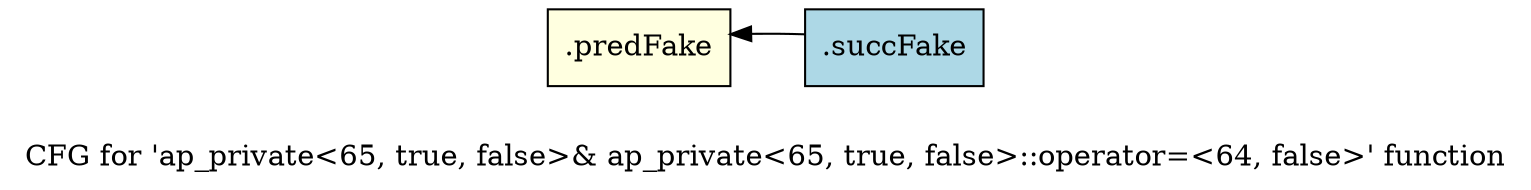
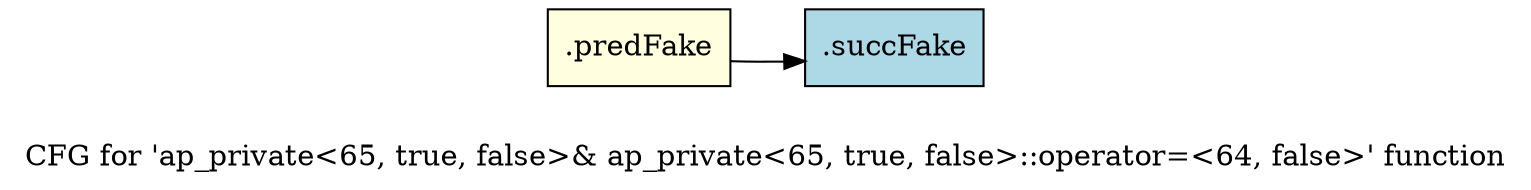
(778, 34) -> (757, 62)
